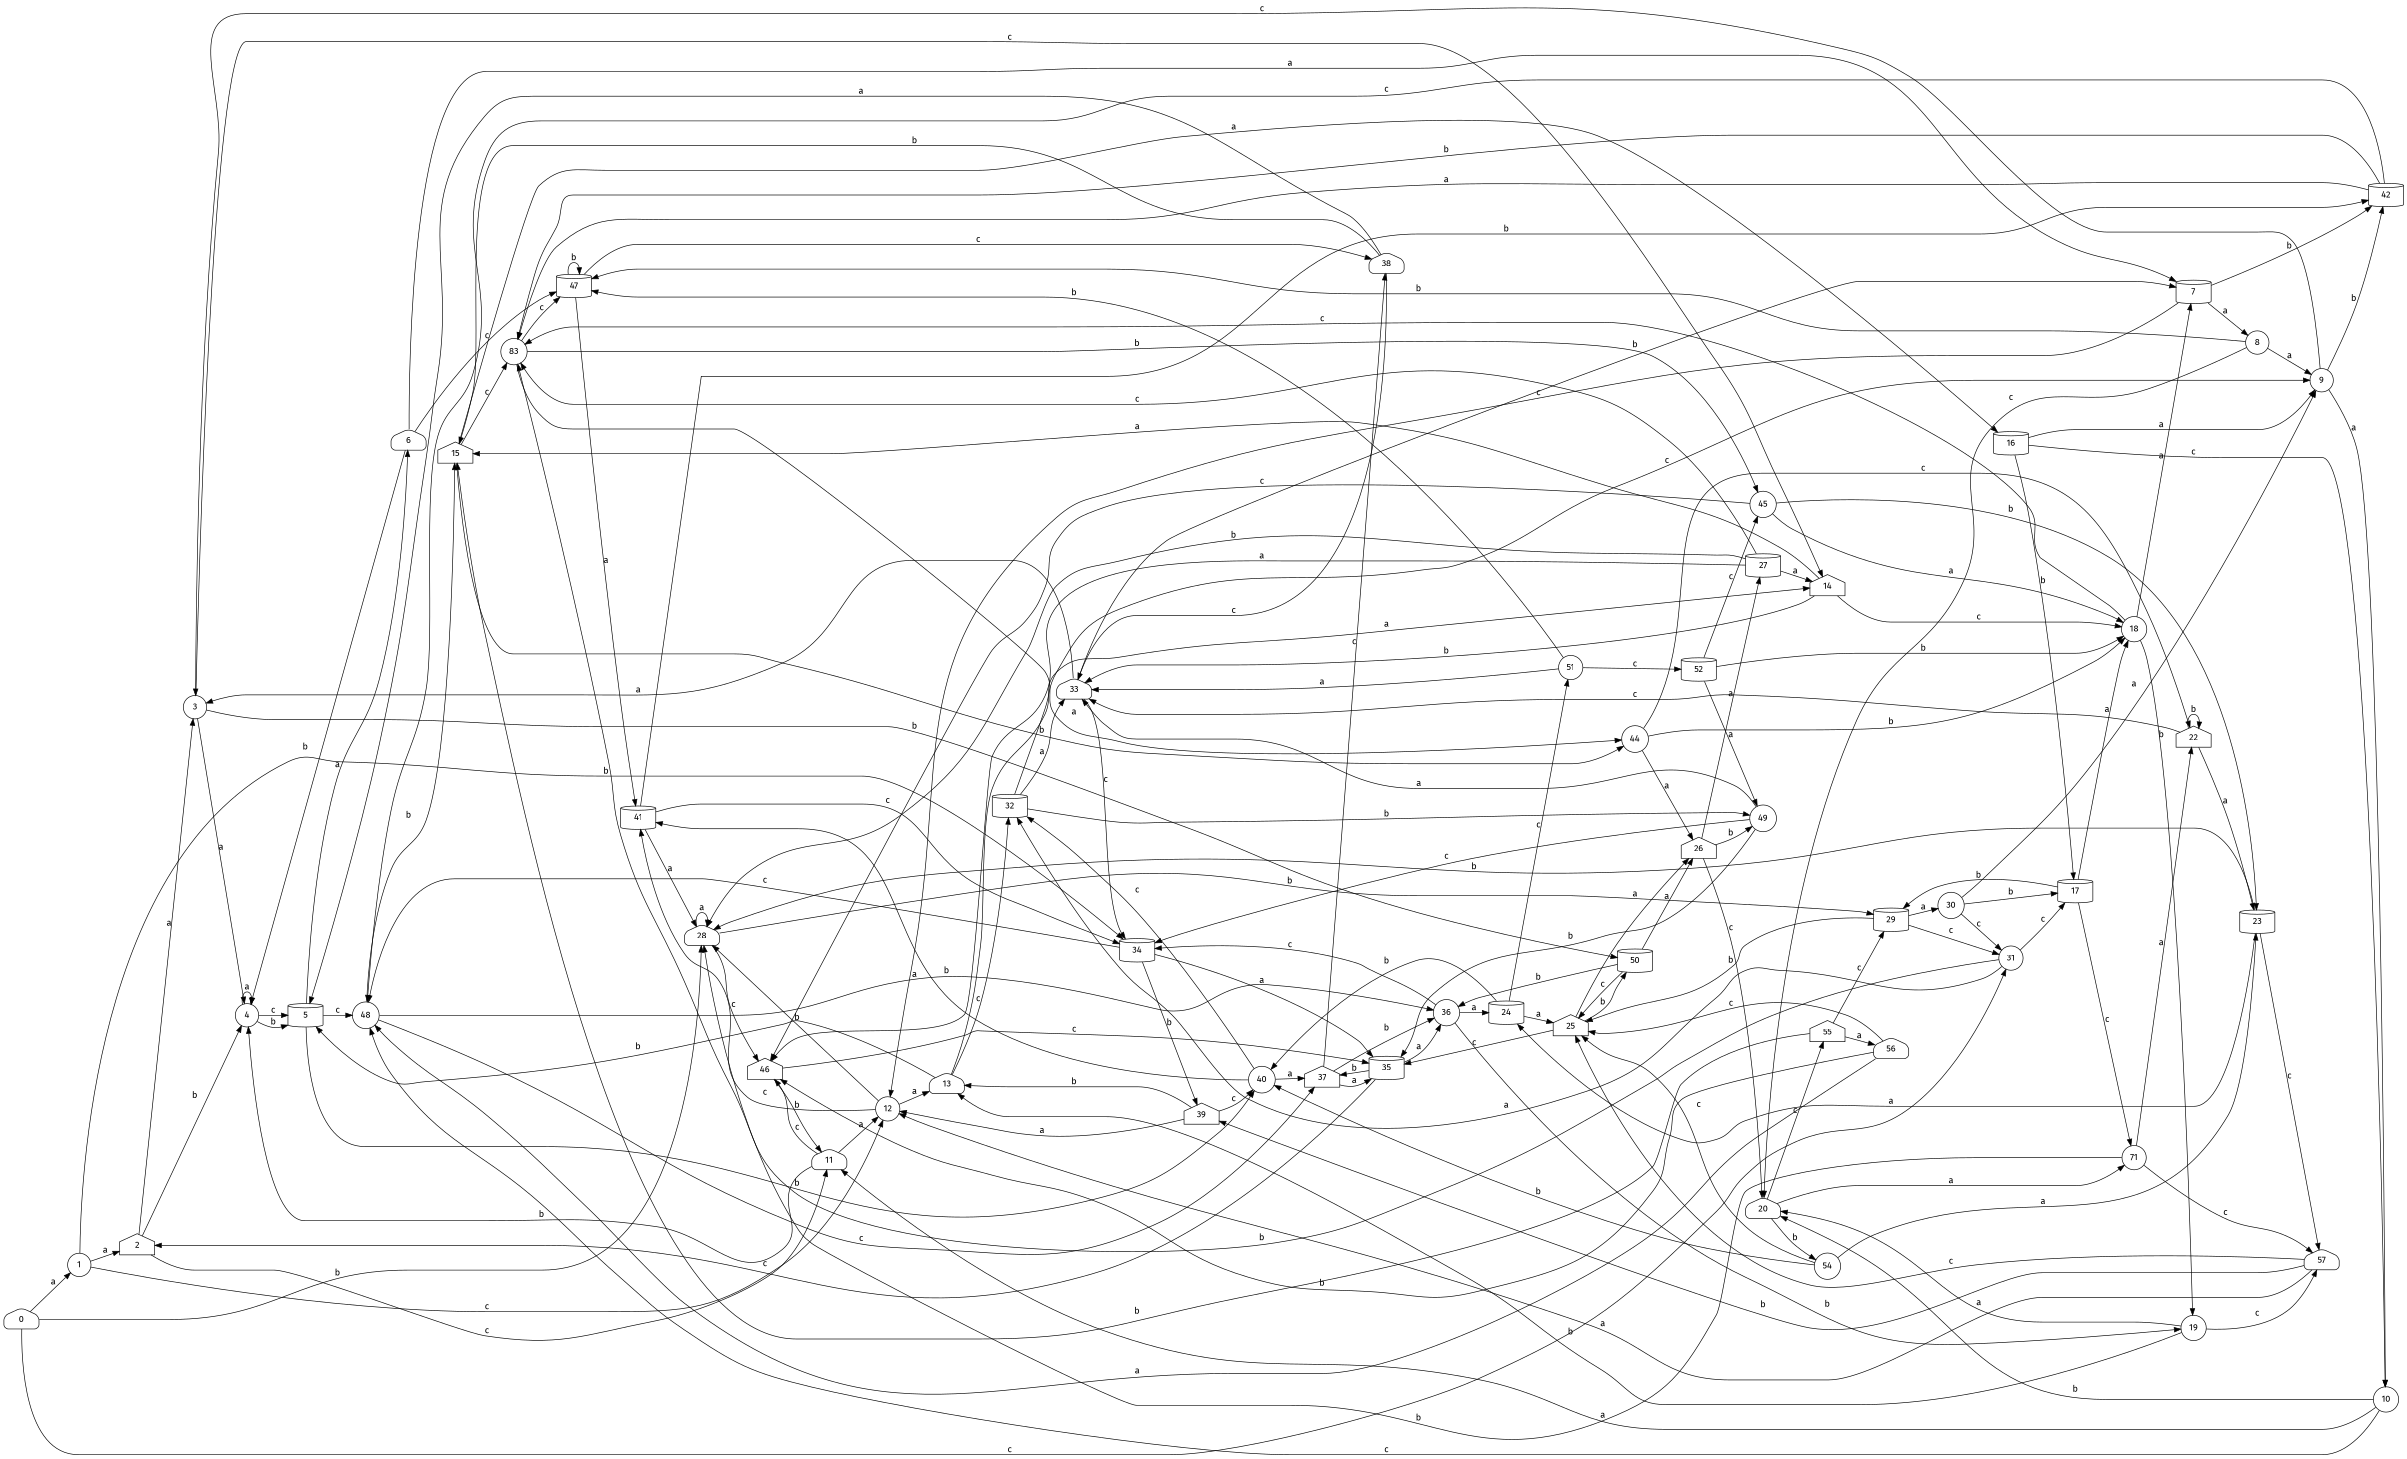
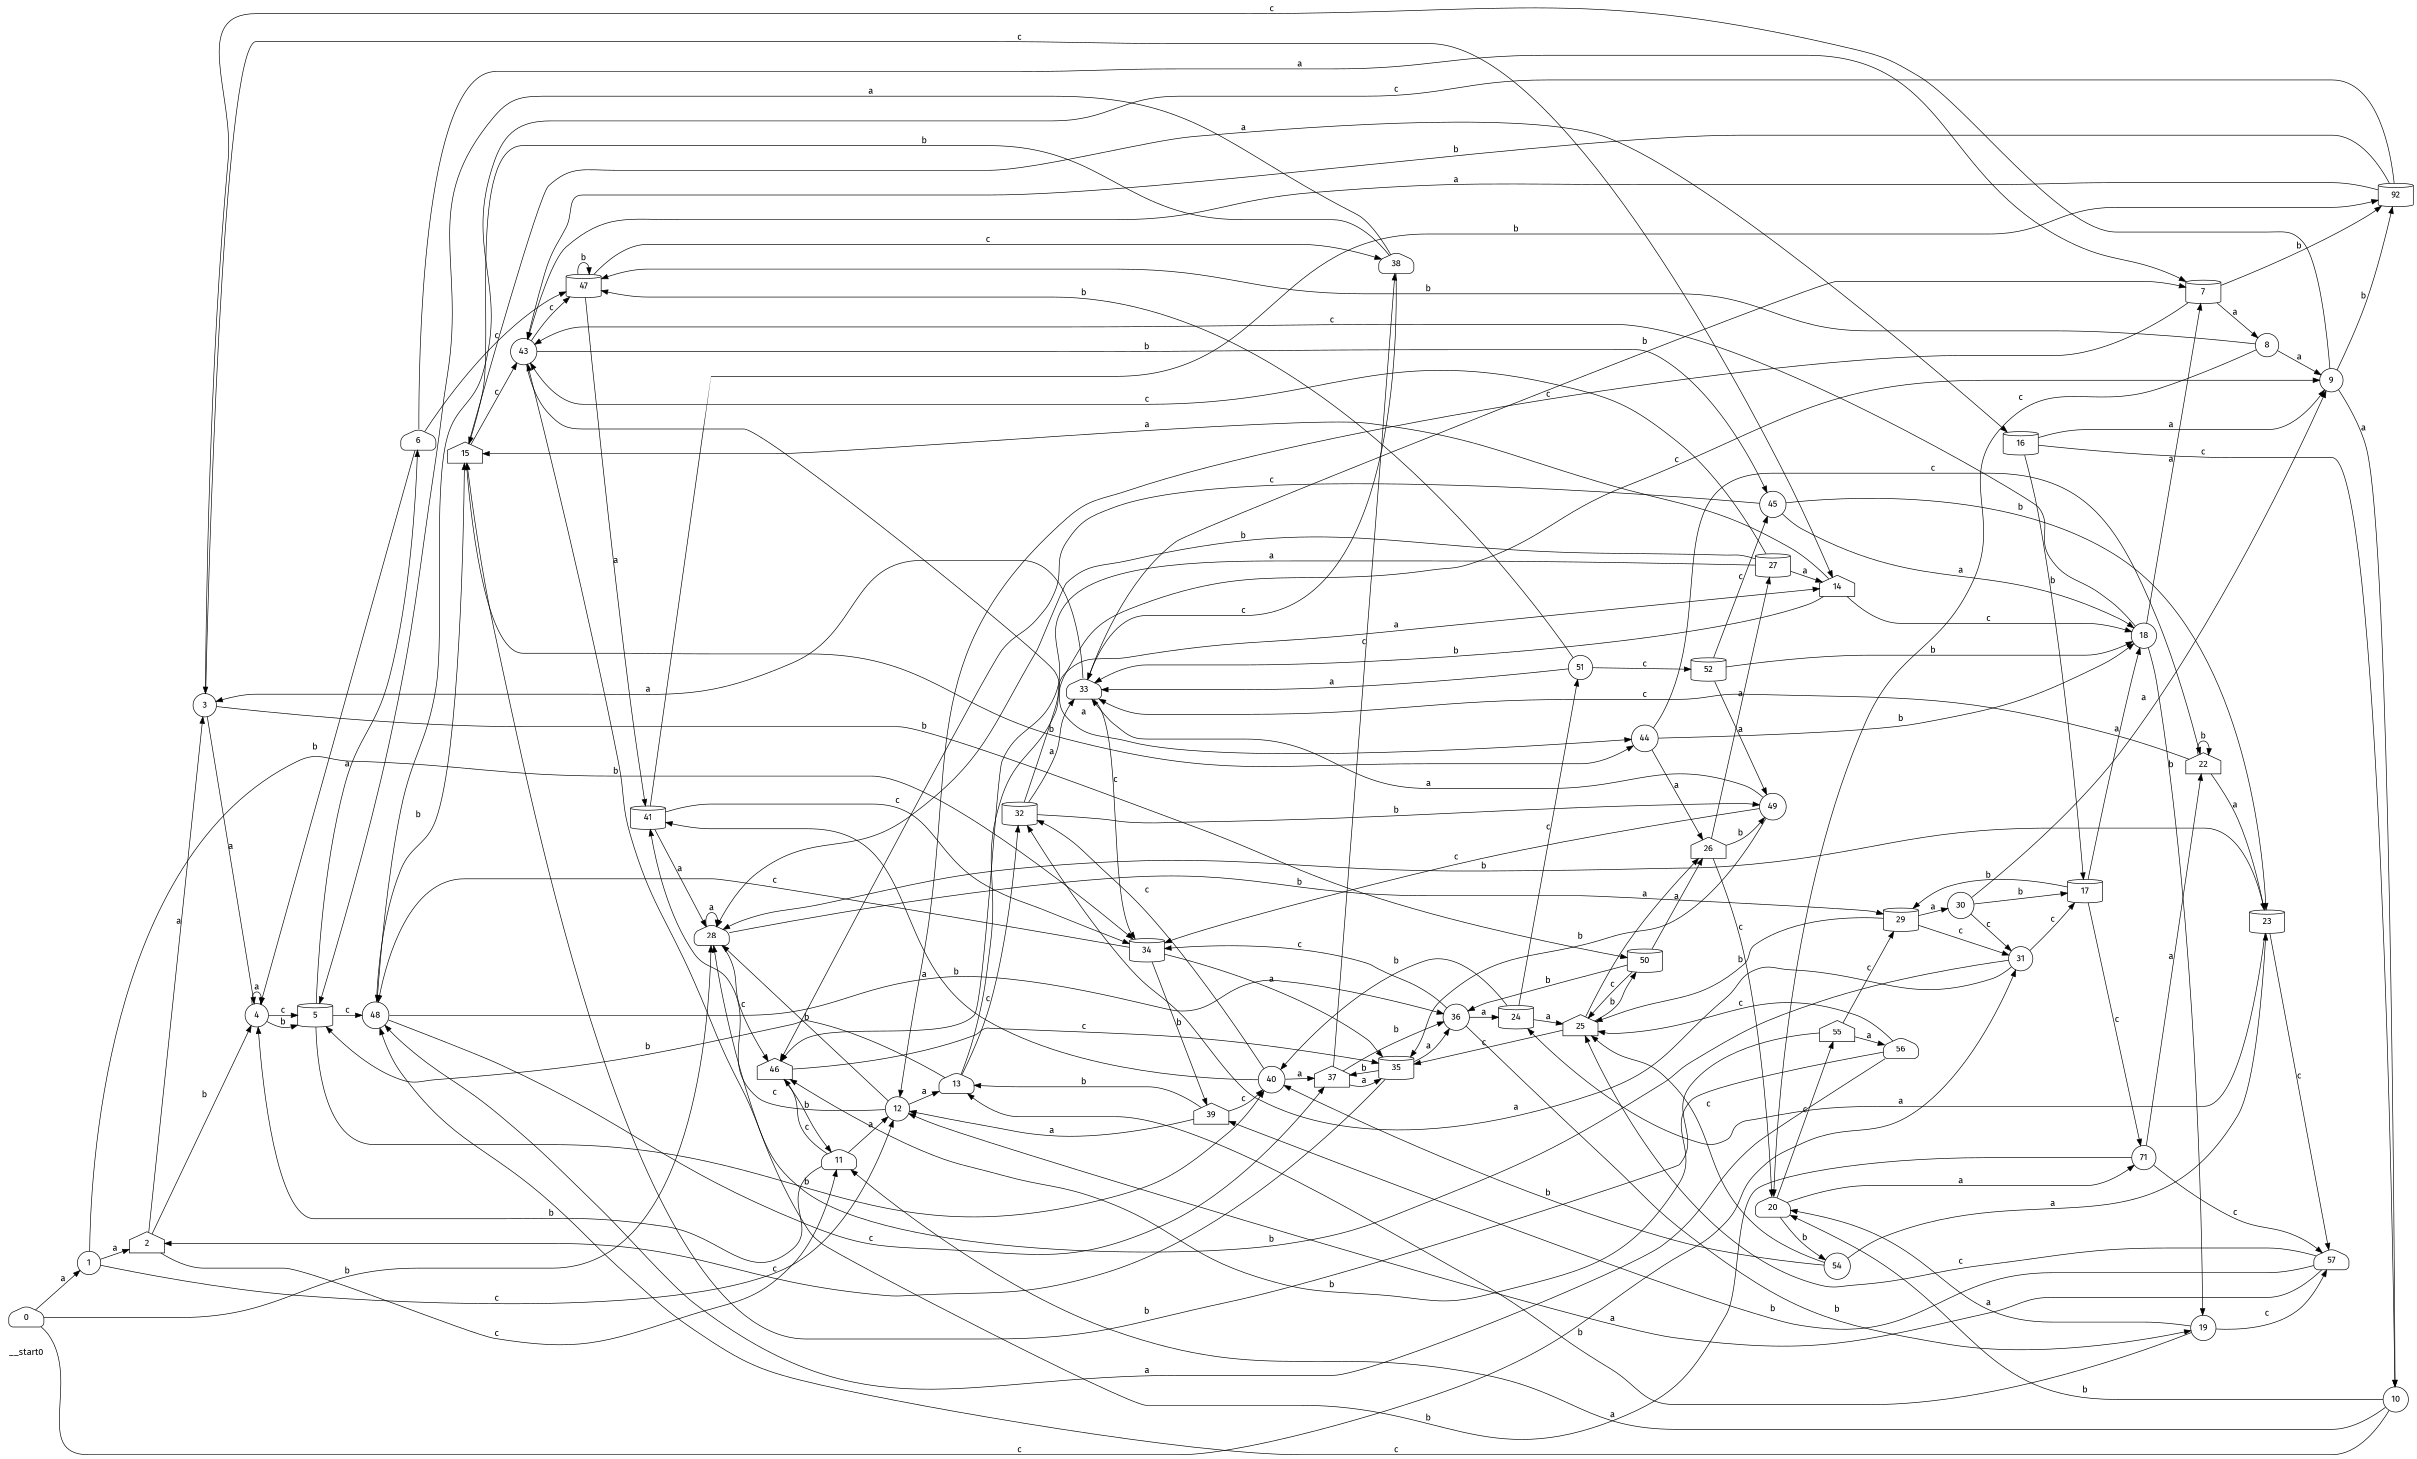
(2386, 195) -> (2396, 195)
(514, 352) -> (524, 352)
none -> (26, 1353)
